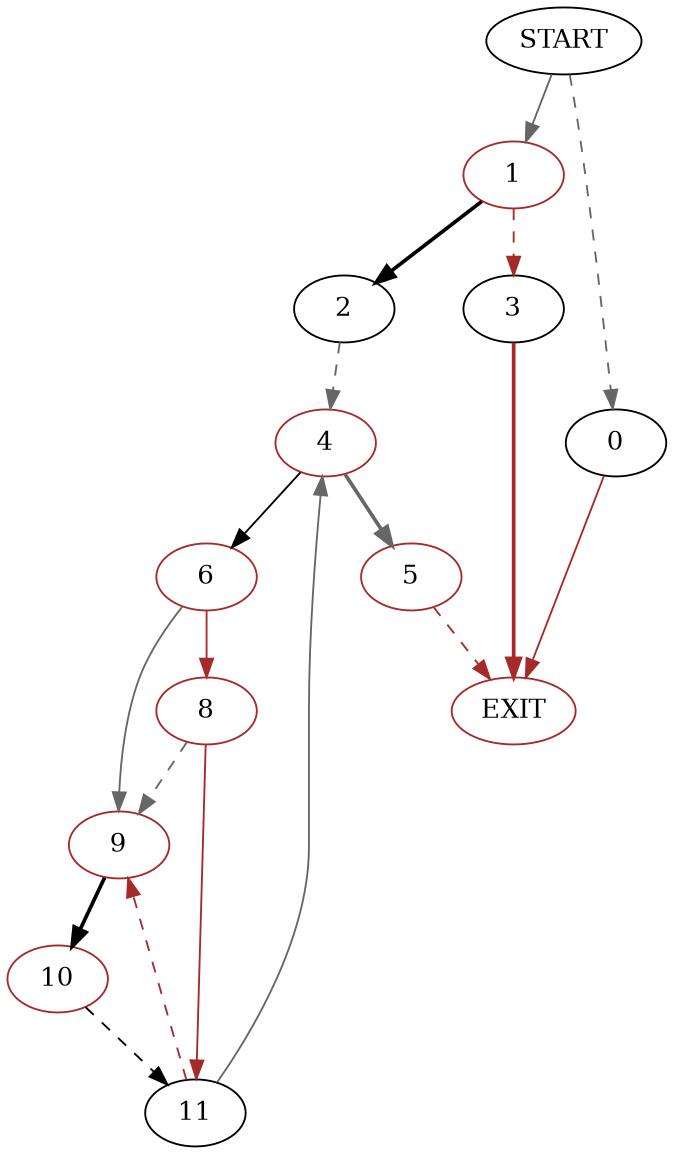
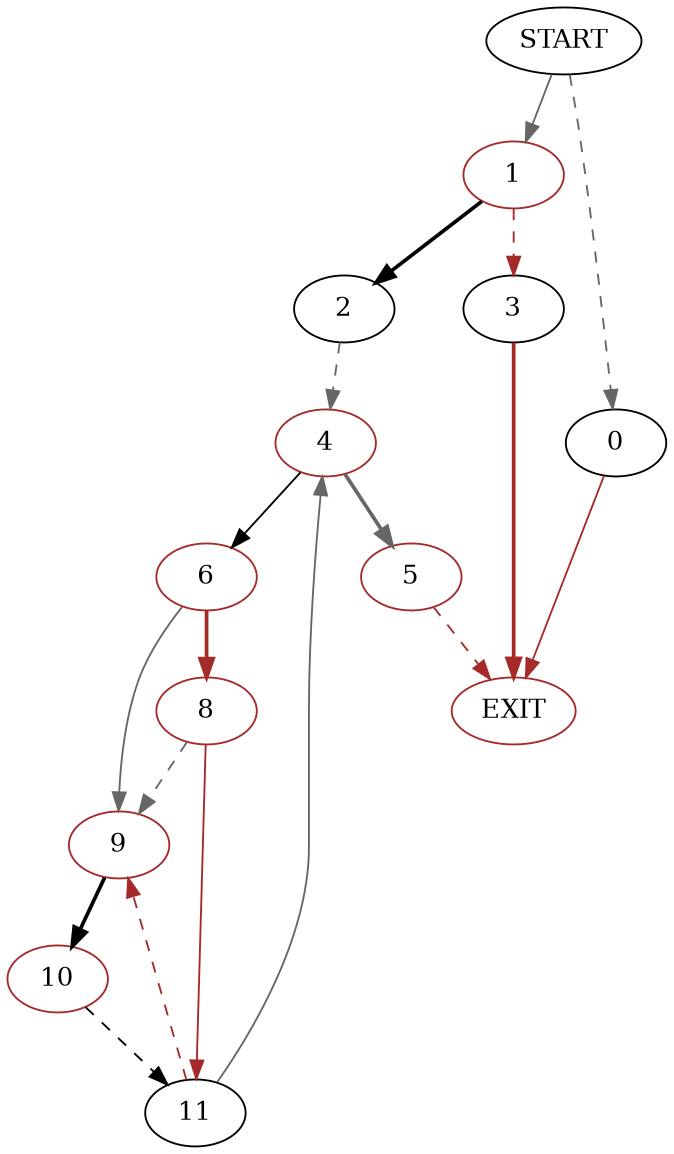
(207, 635) -> (207, 635)
